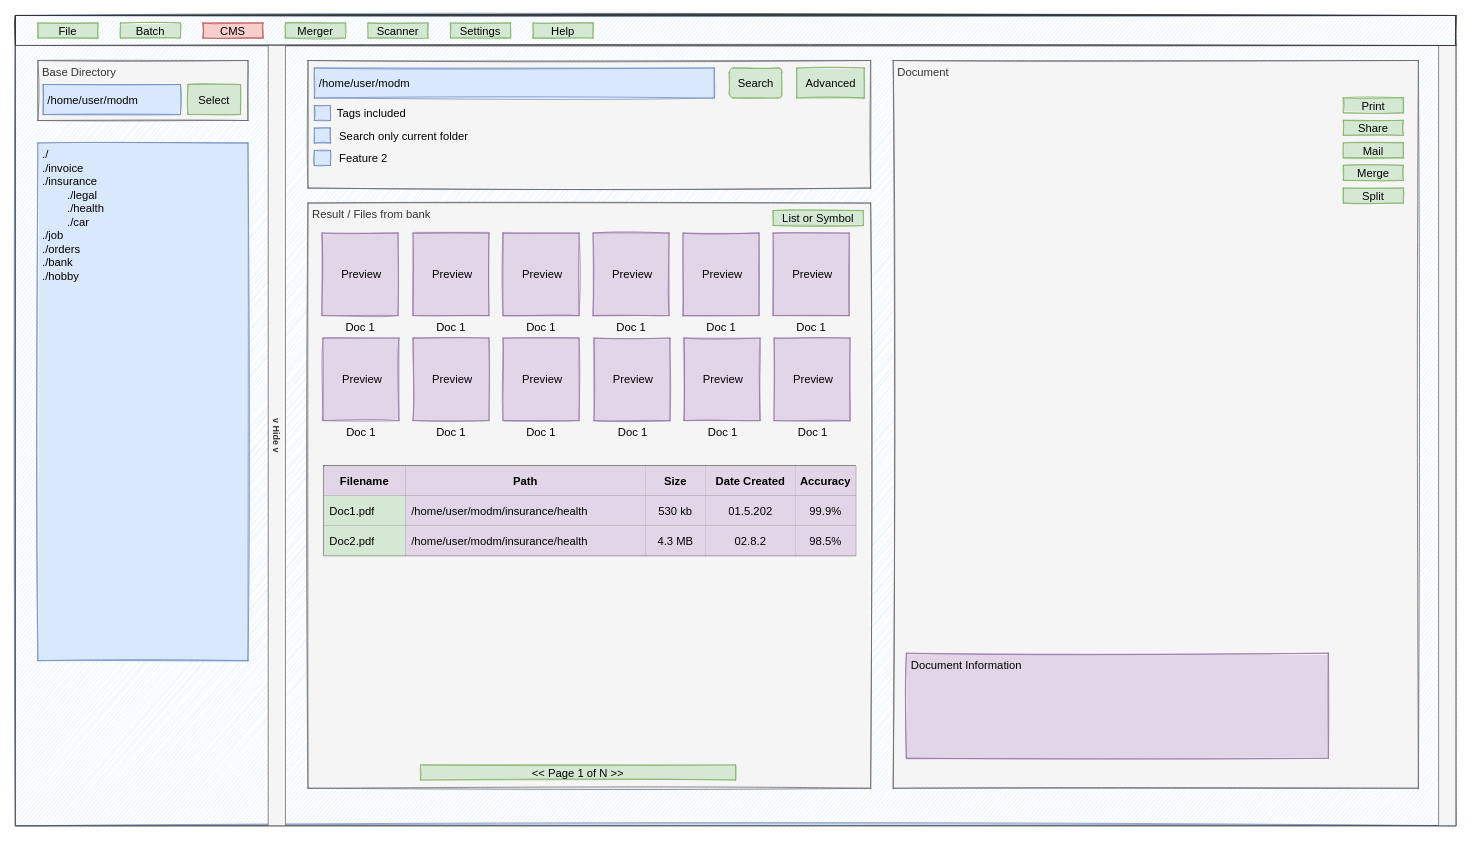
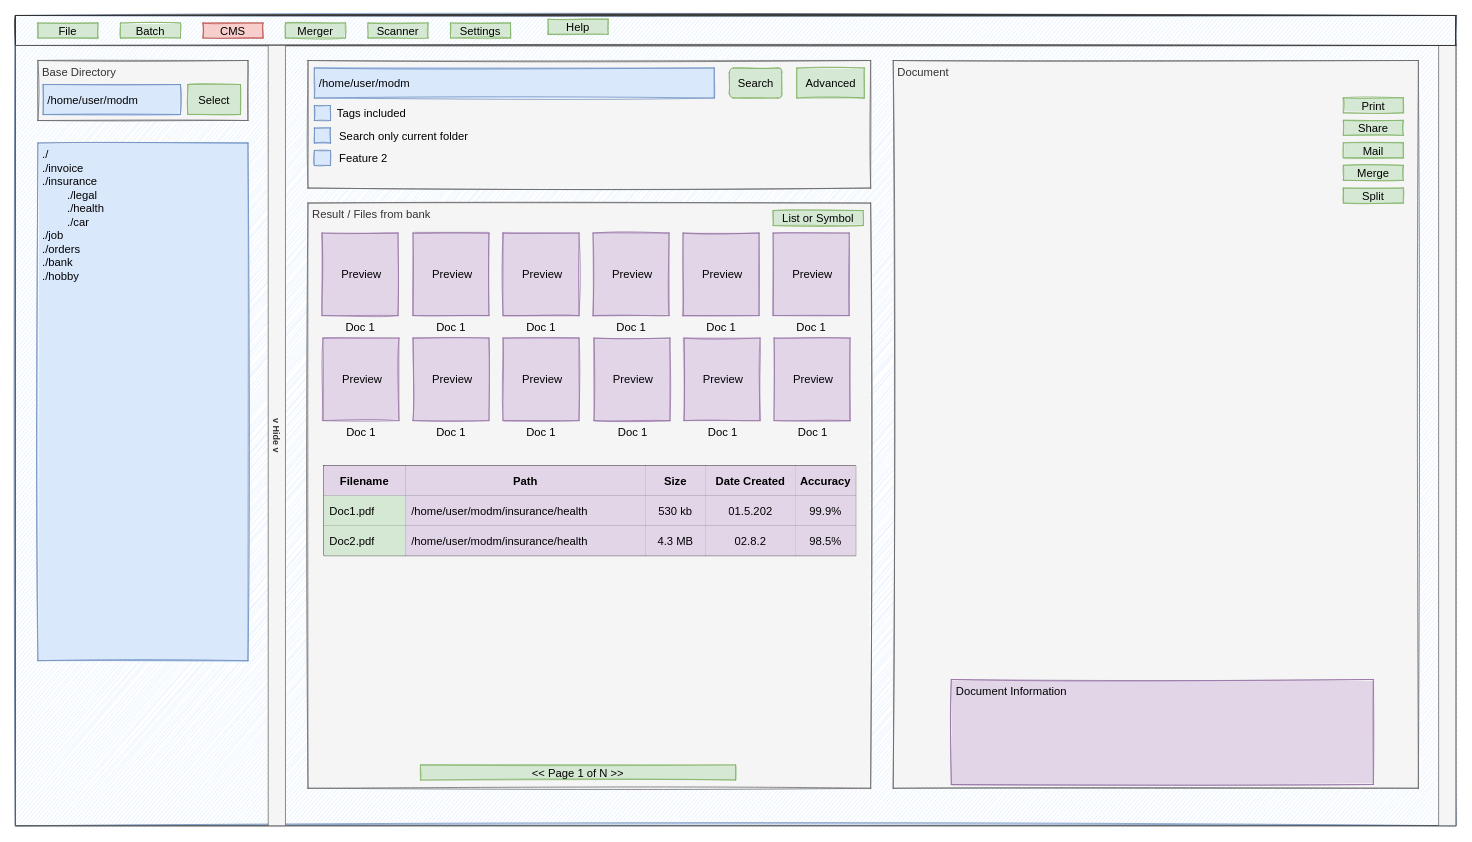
(563, 30) -> (578, 27)
(1117, 705) -> (1162, 732)
